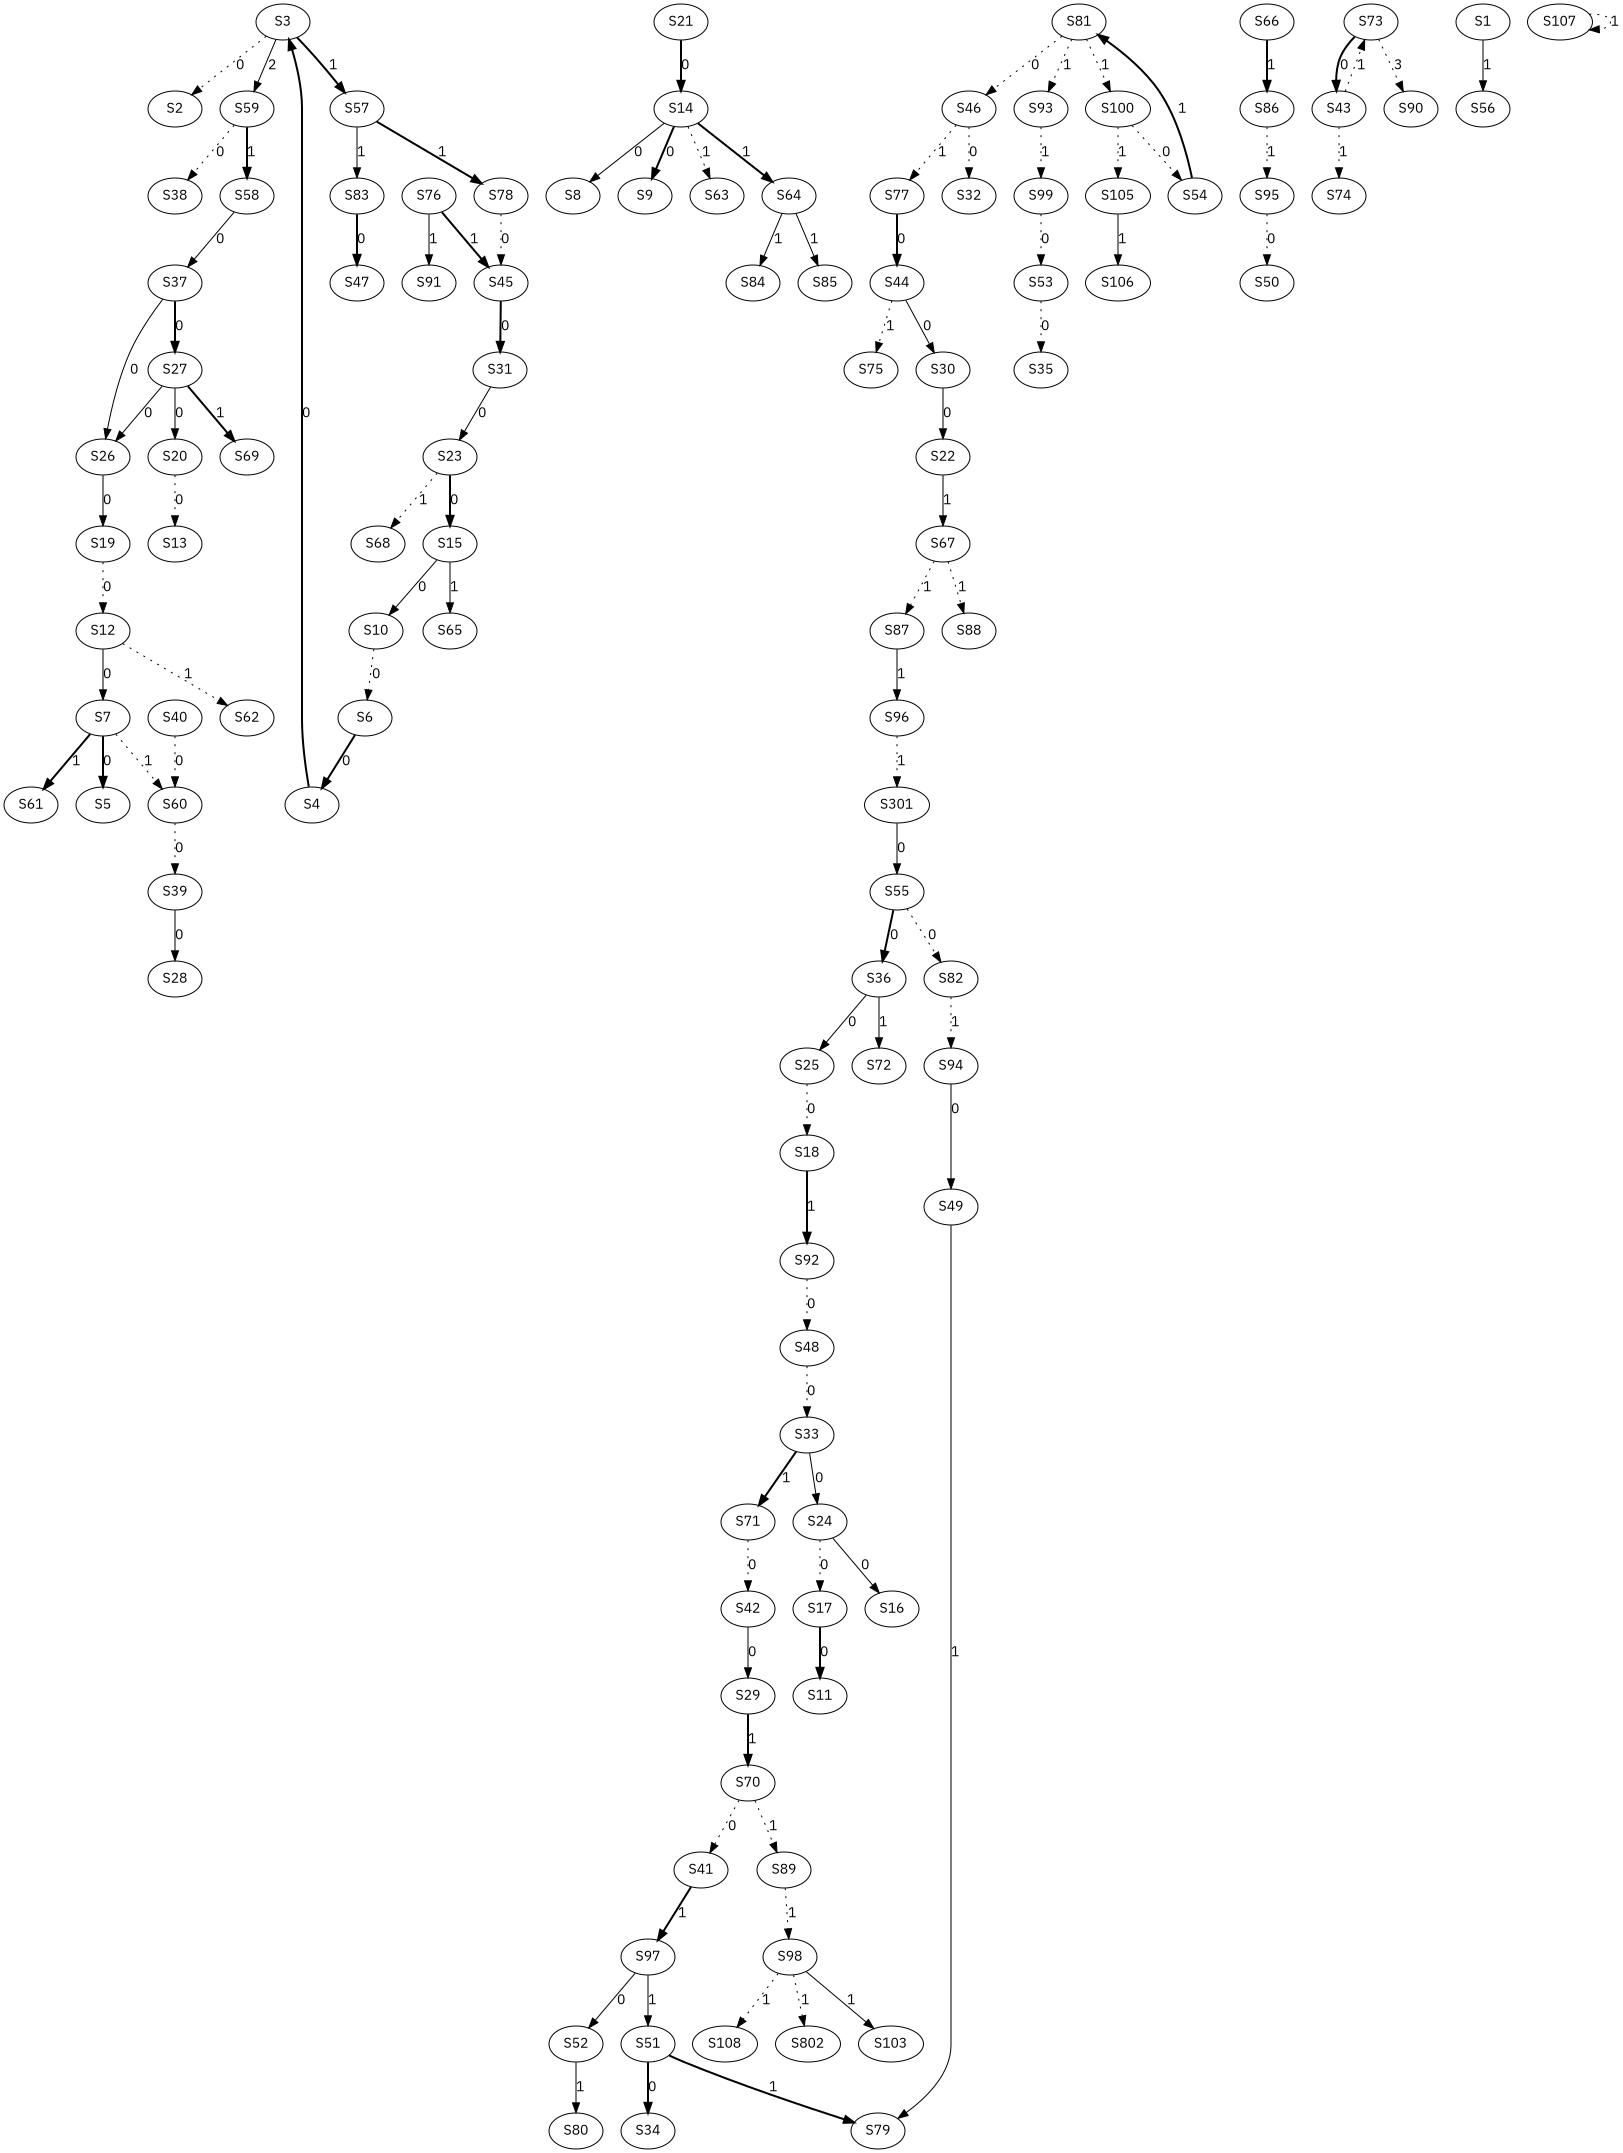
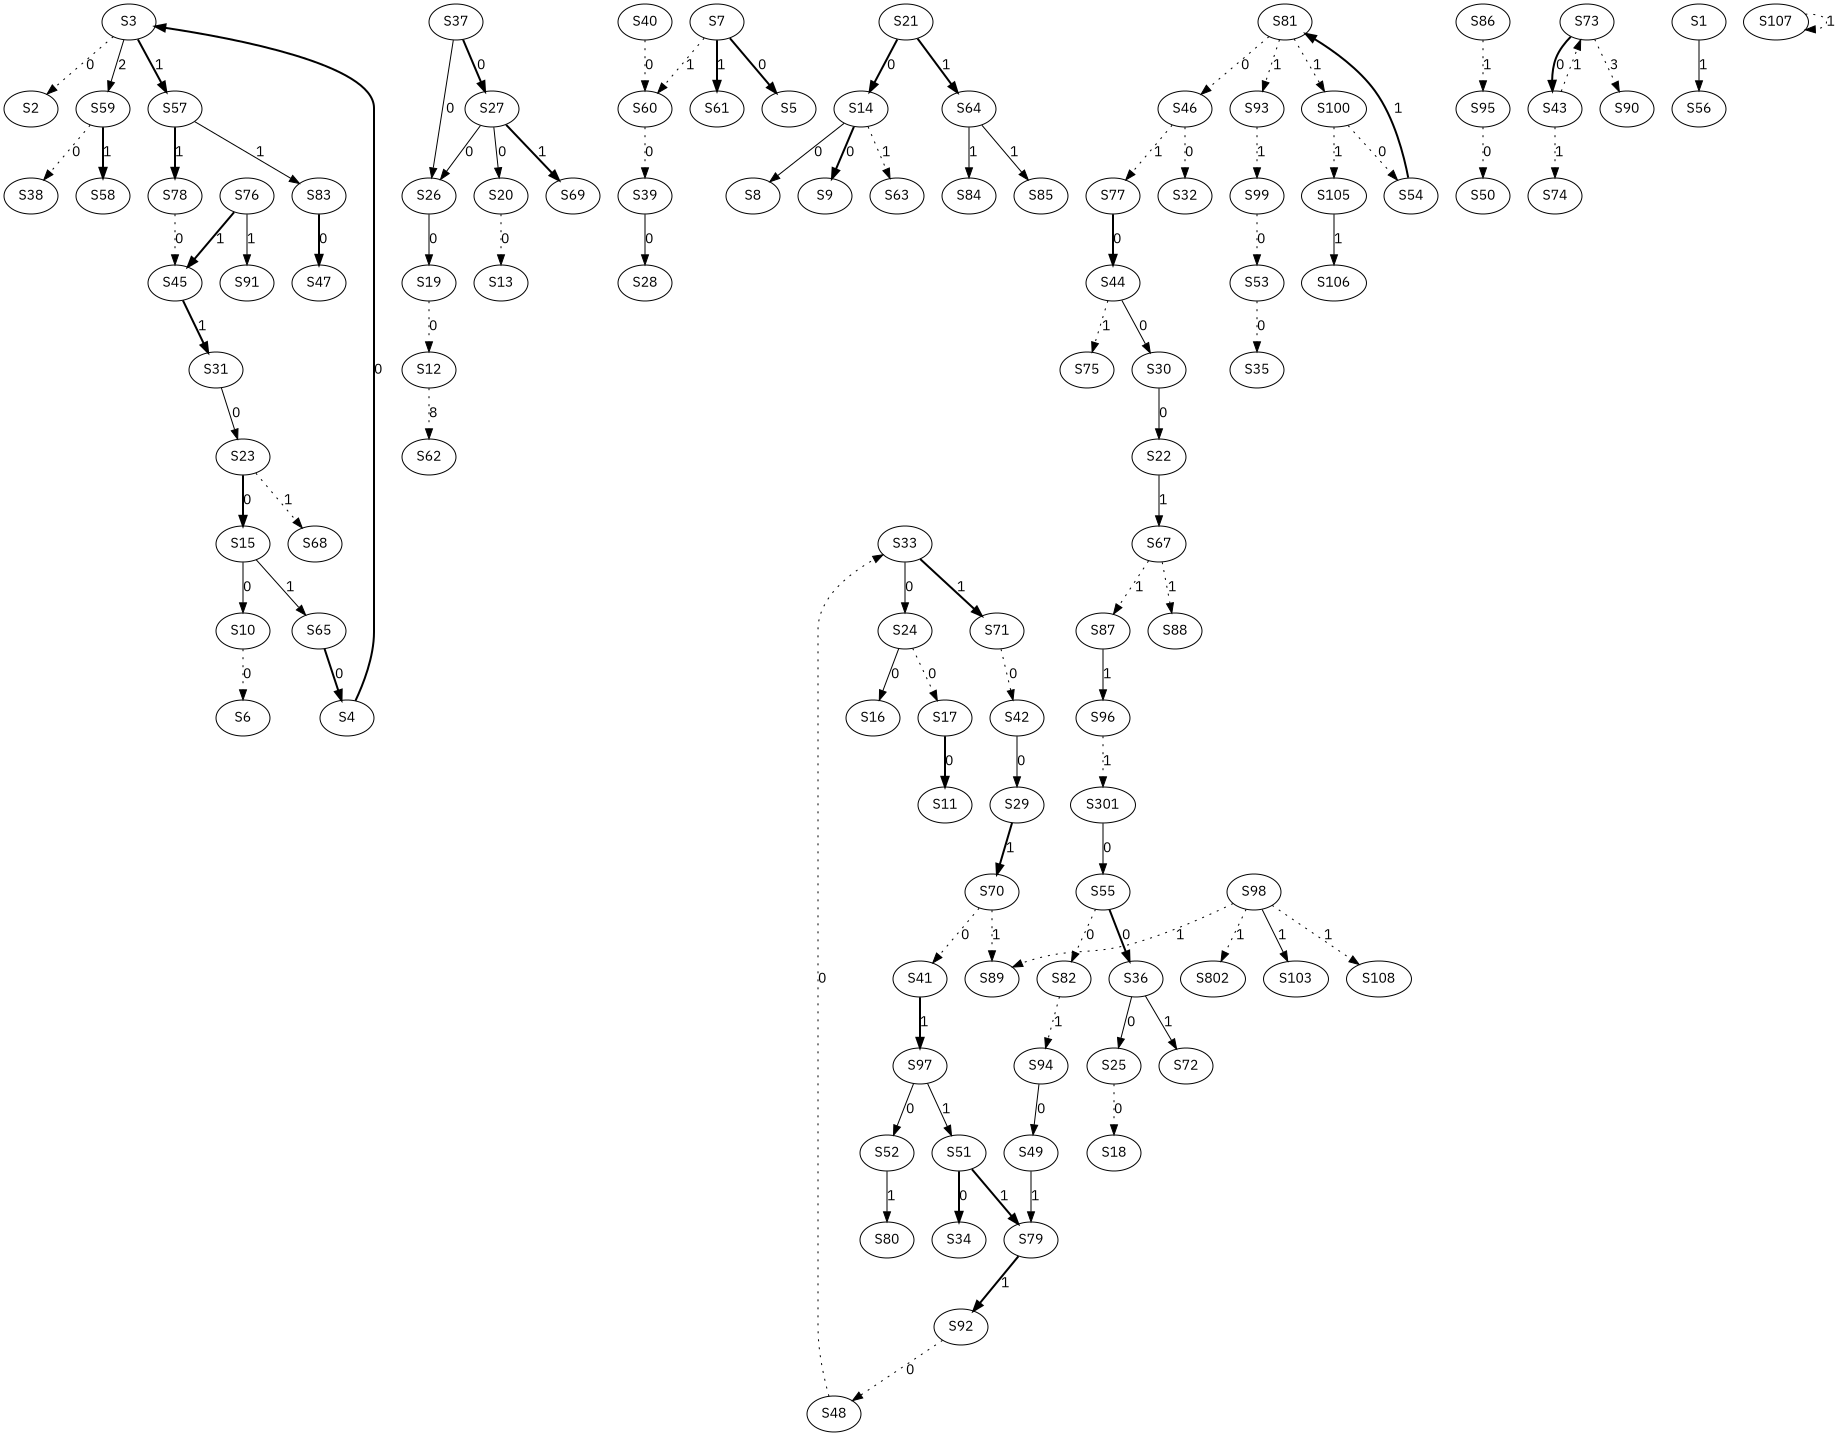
(1267, 22) -> none
(731, 149) -> (935, 62)
(214, 236) -> none
(506, 326) -> (202, 326)
(103, 670) -> none
(188, 674) -> (434, 414)
(341, 757) -> (331, 670)
(807, 1202) -> (999, 1280)
(787, 1908) -> (1131, 944)
